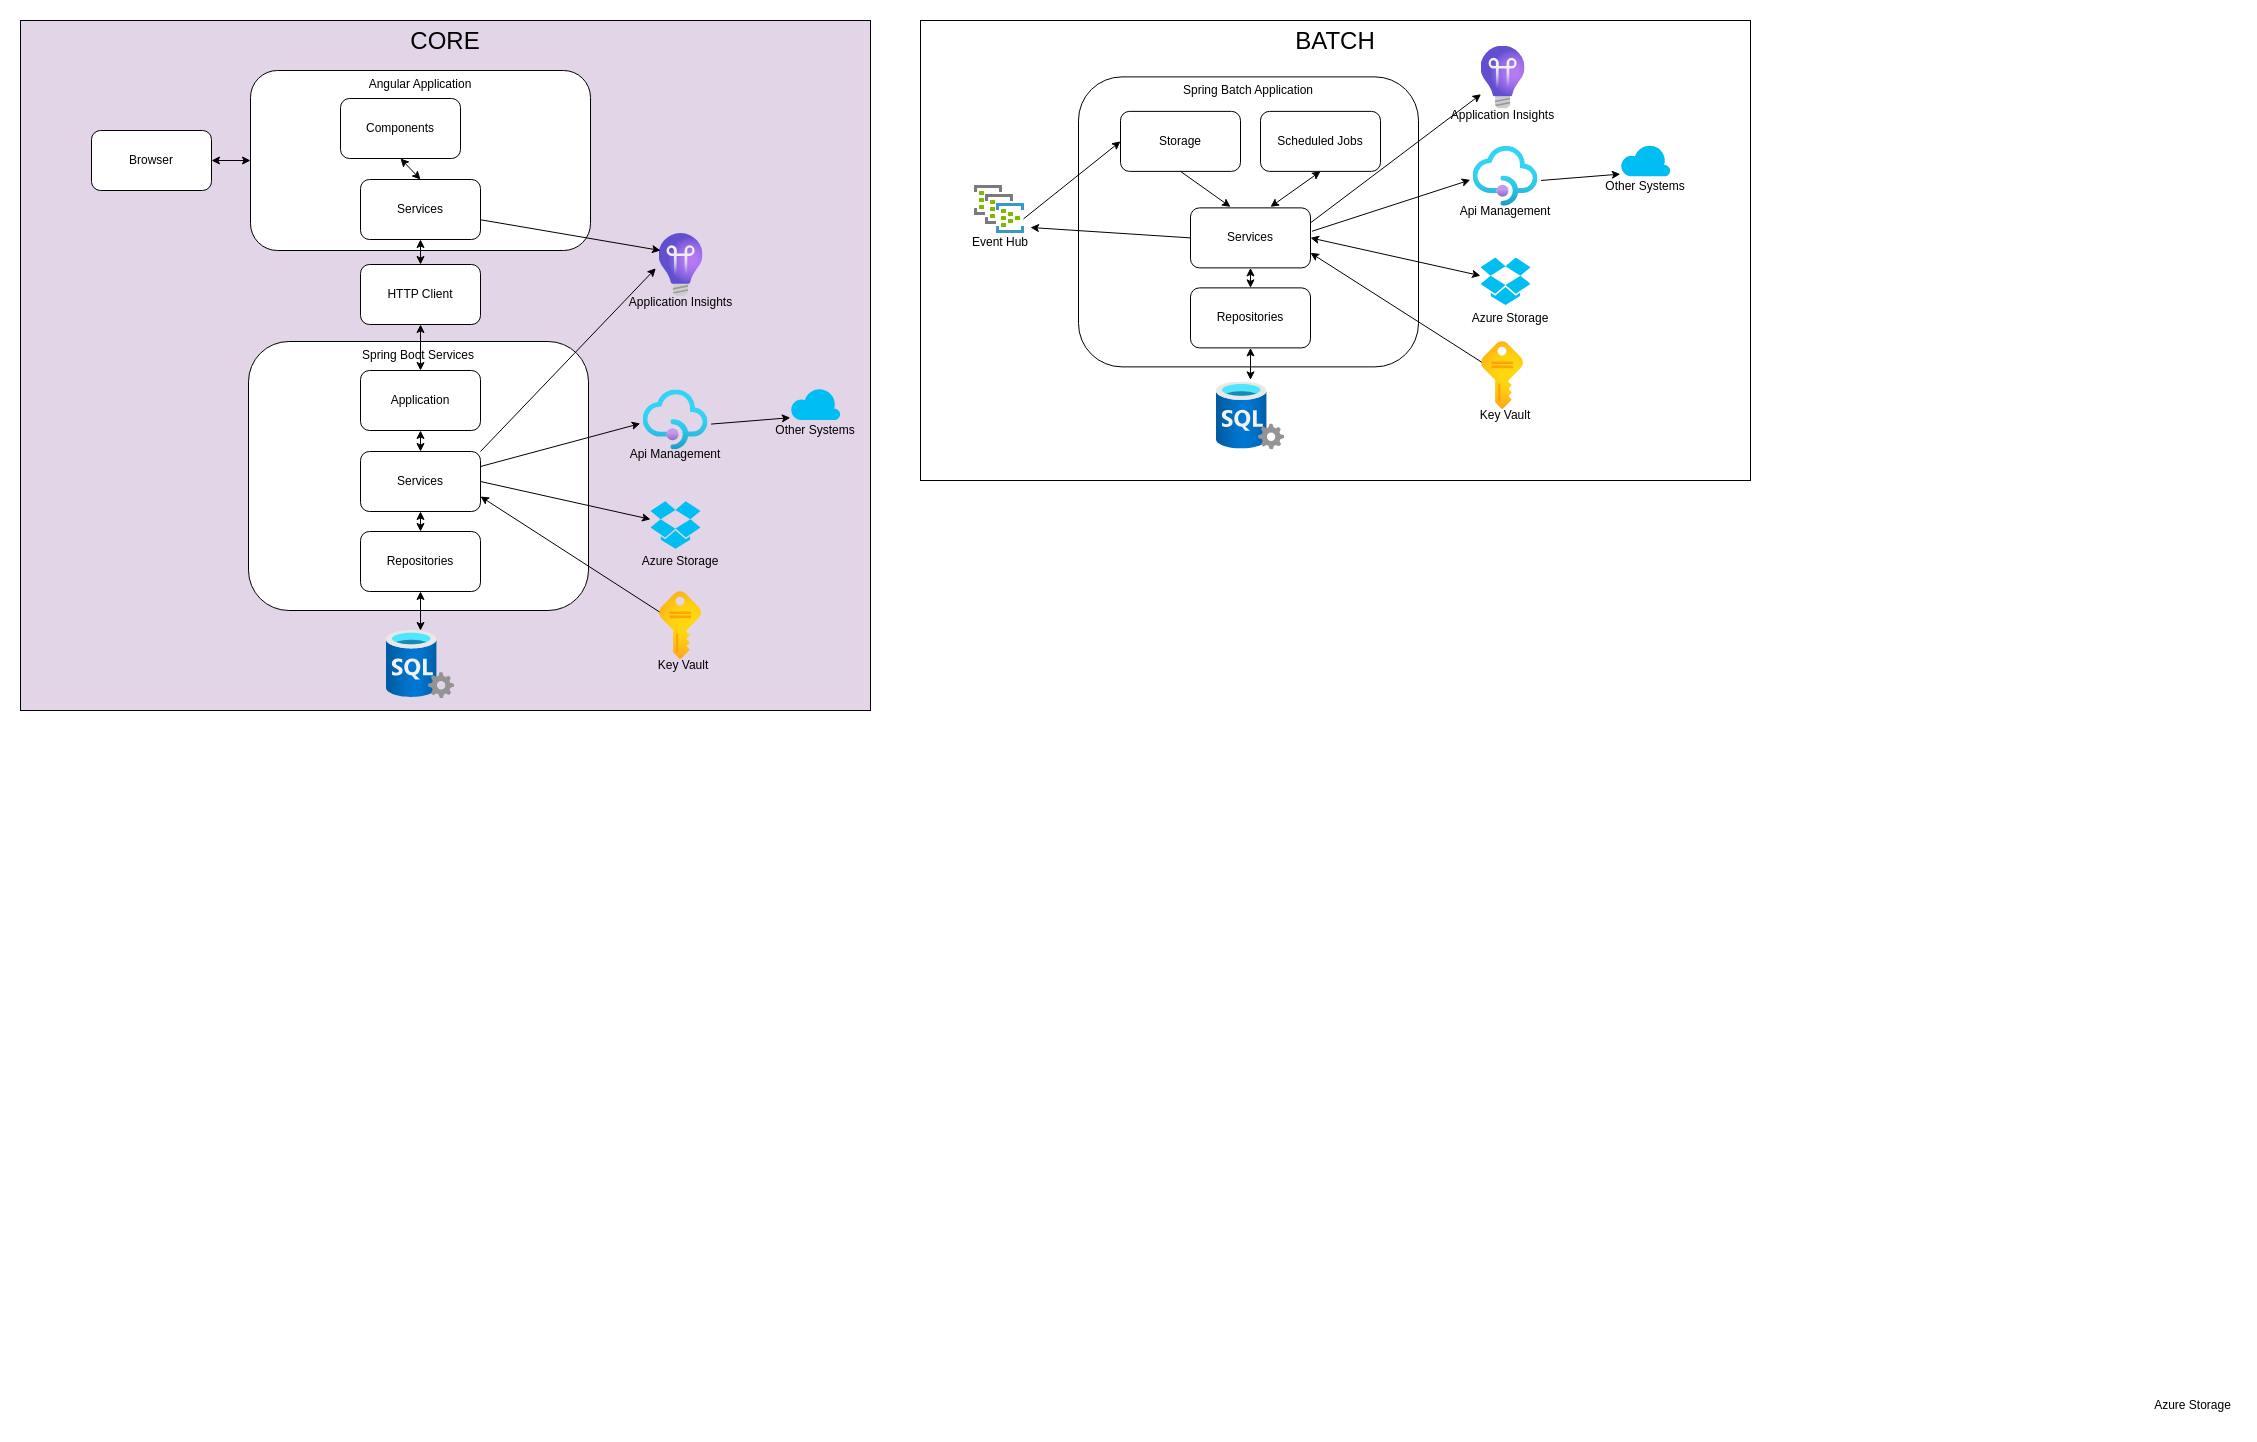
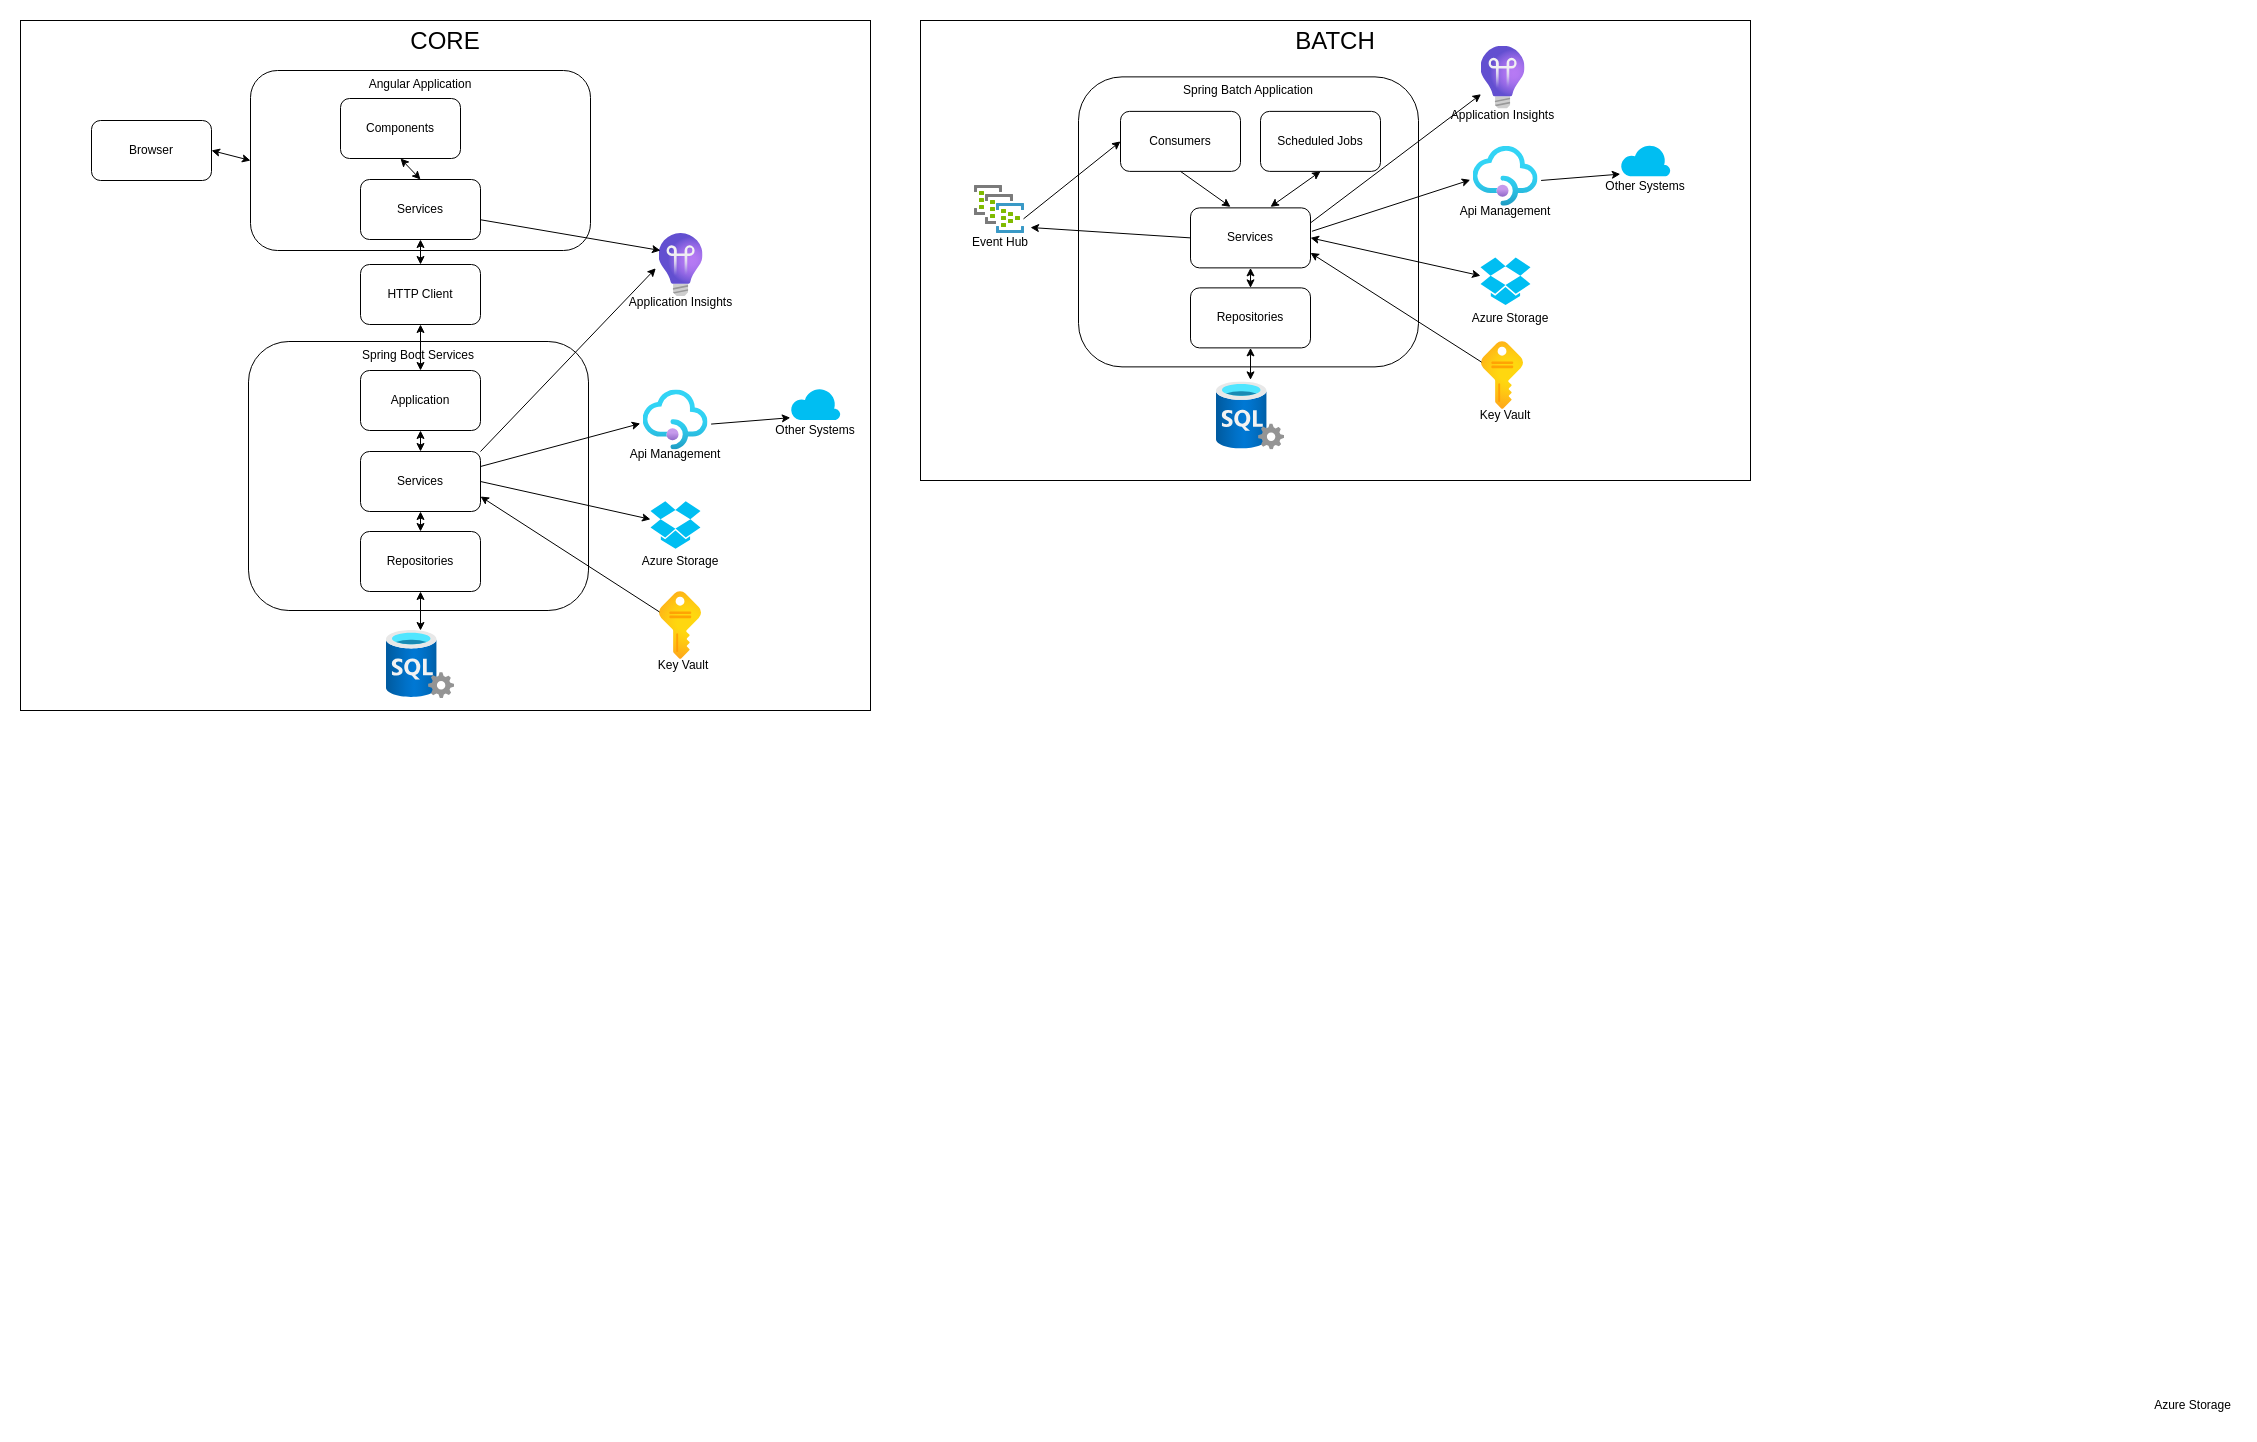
(446, 42) -> (446, 42)
(1181, 142) -> (1181, 142)
(152, 161) -> (152, 151)
